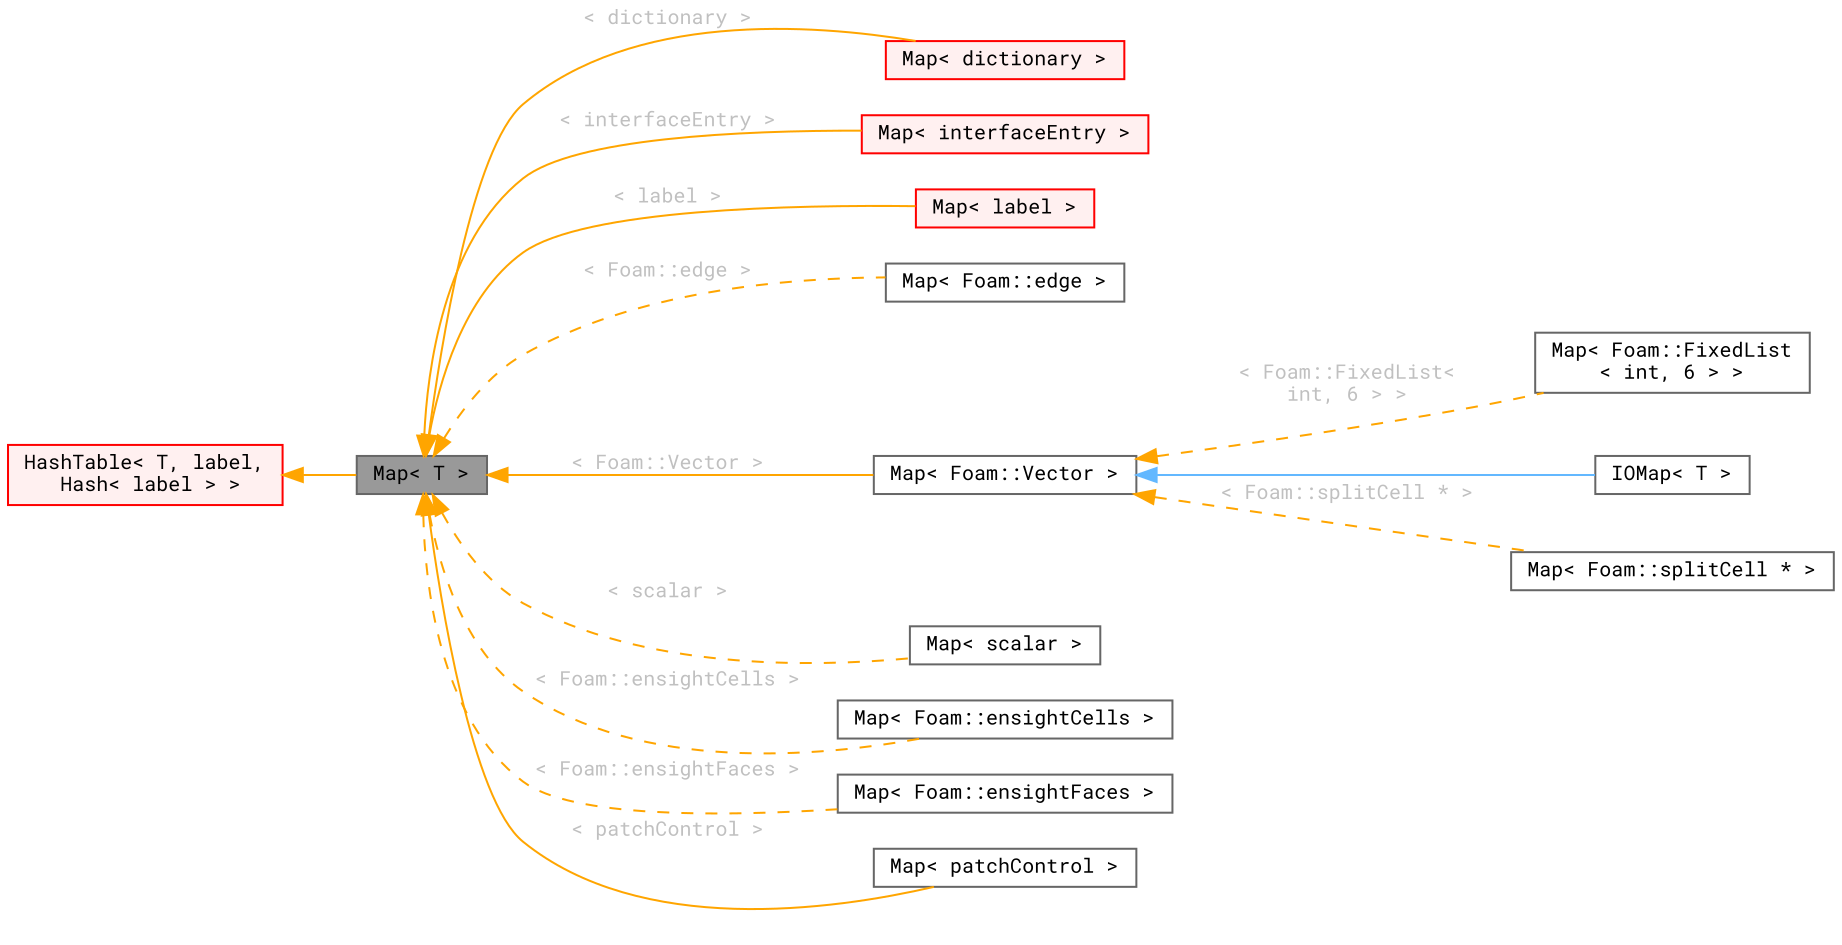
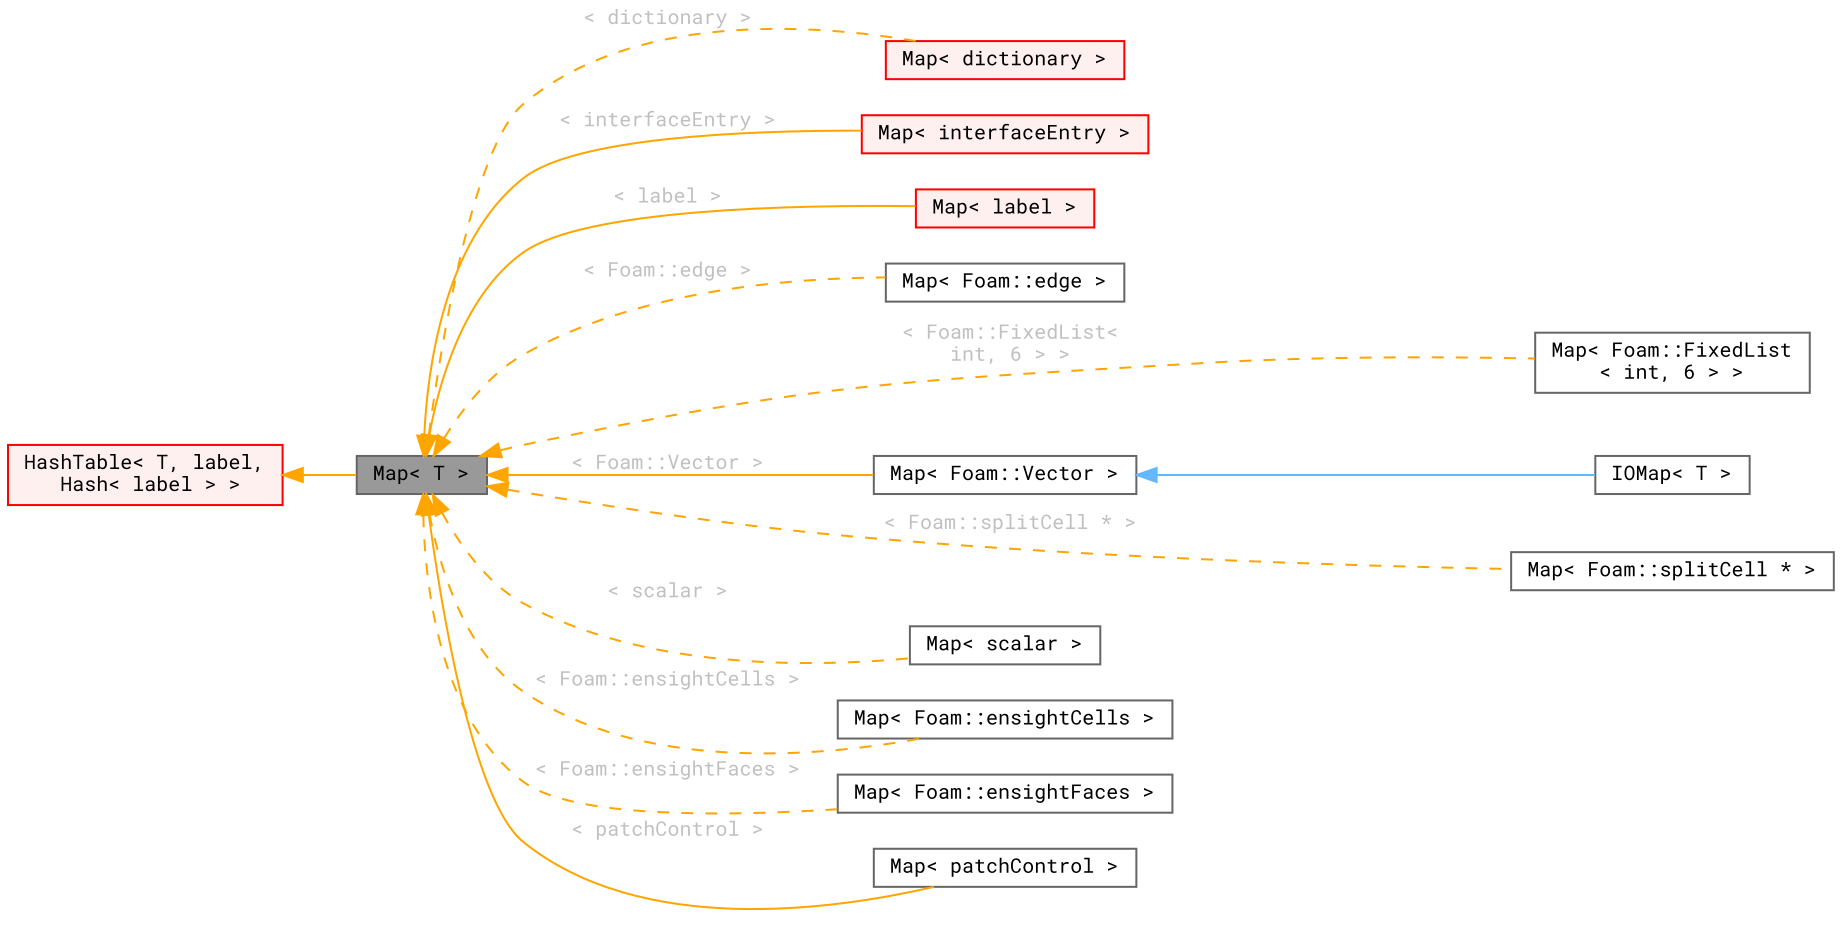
(549, 87) -> (549, 87)
(1351, 428) -> (1015, 374)
(1345, 525) -> (1007, 548)
